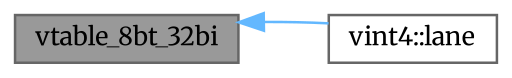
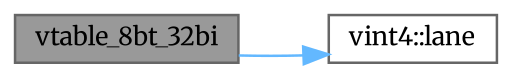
(296, 22) -> (271, 56)
